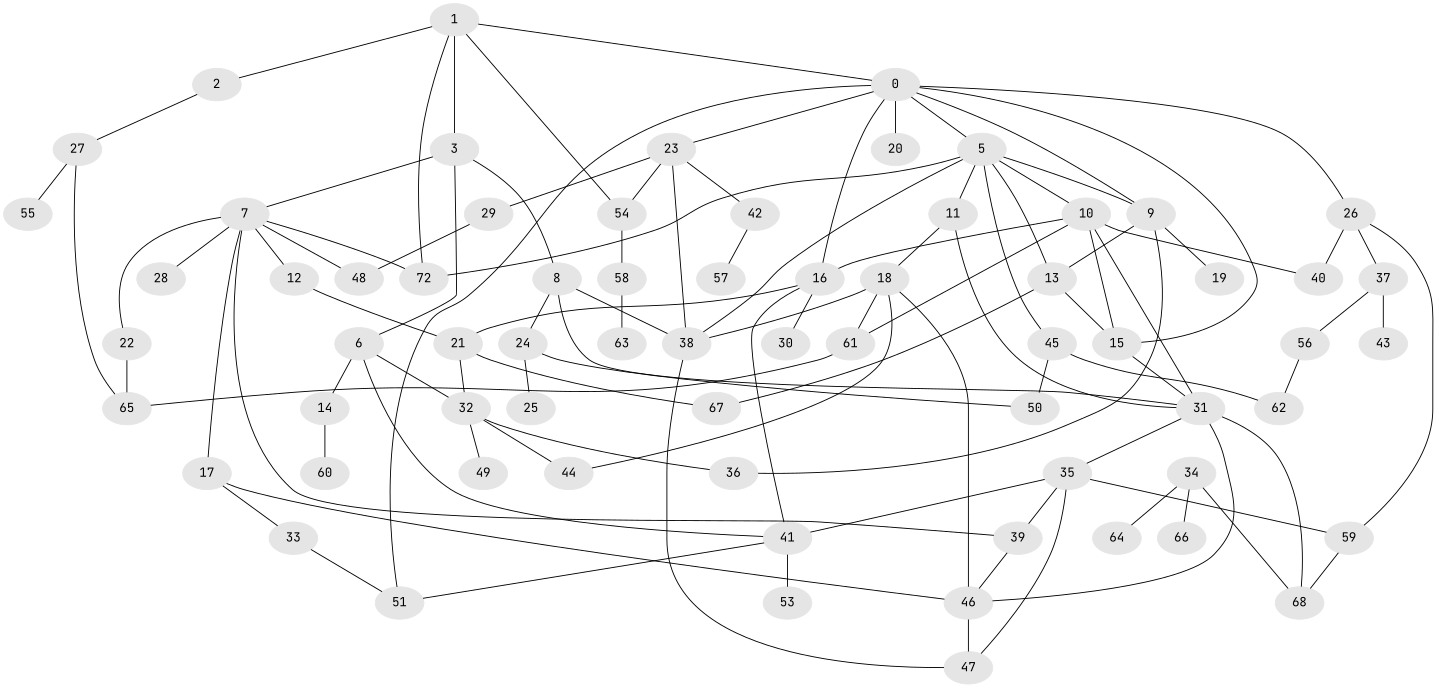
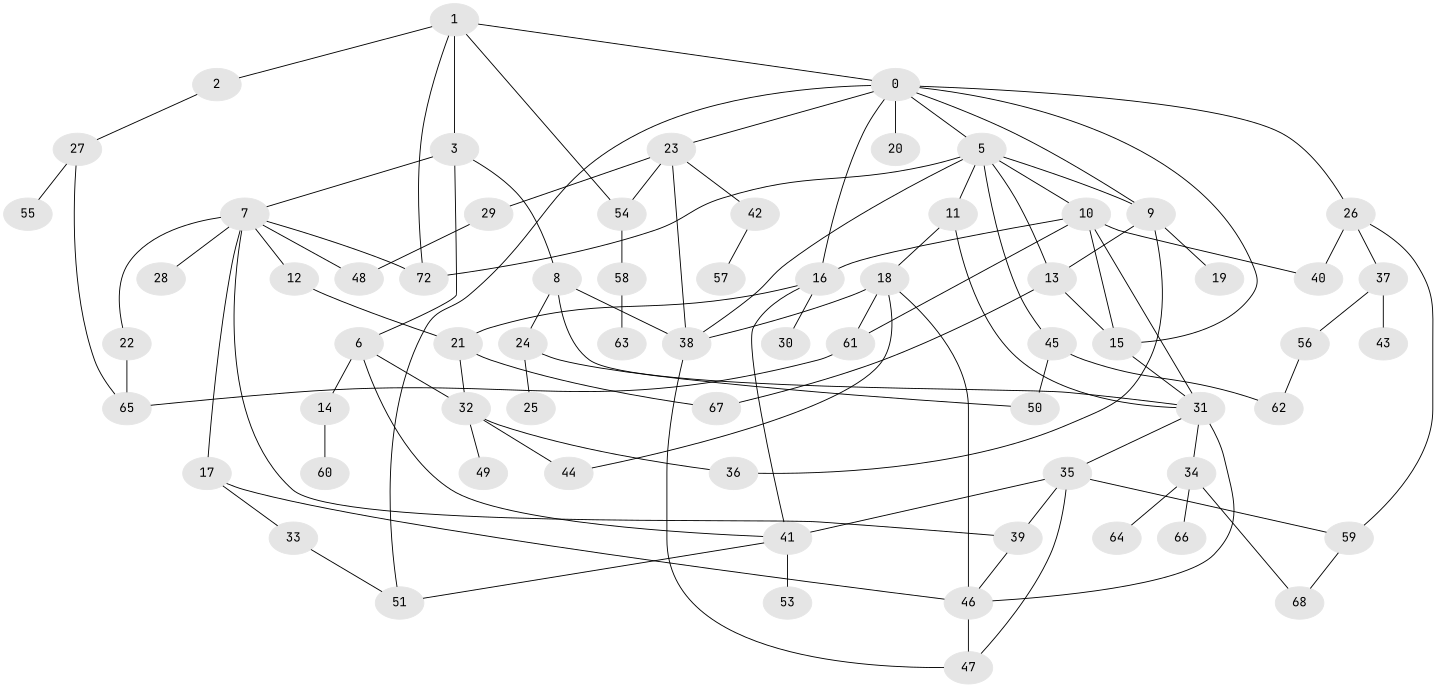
(1292, 486) -> (1196, 441)
